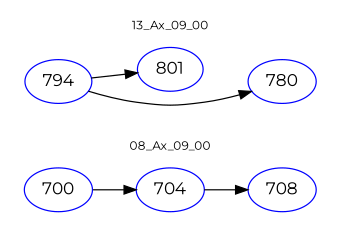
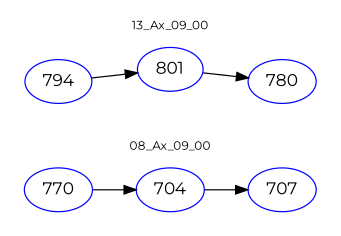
(164, 105) -> (220, 75)
(58, 190) -> (58, 190)
(282, 190) -> (282, 190)
